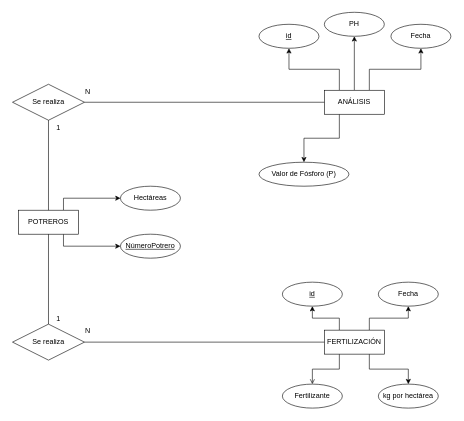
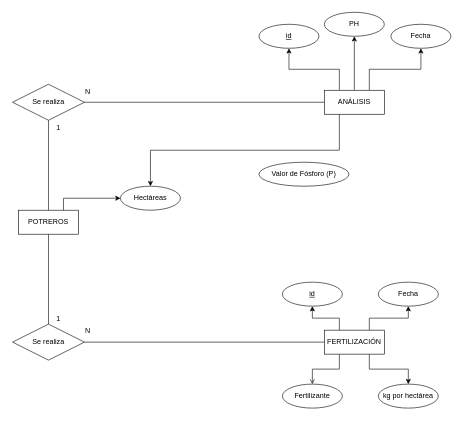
(304, 138) -> (150, 165)
(63, 241) -> none
(150, 246) -> none
